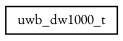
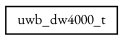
(62, 20) -> (62, 20)
